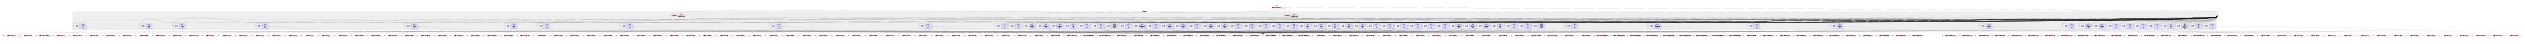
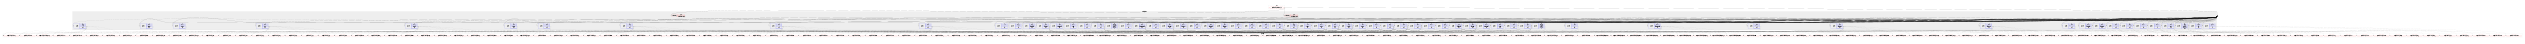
none -> (1934, 36)
